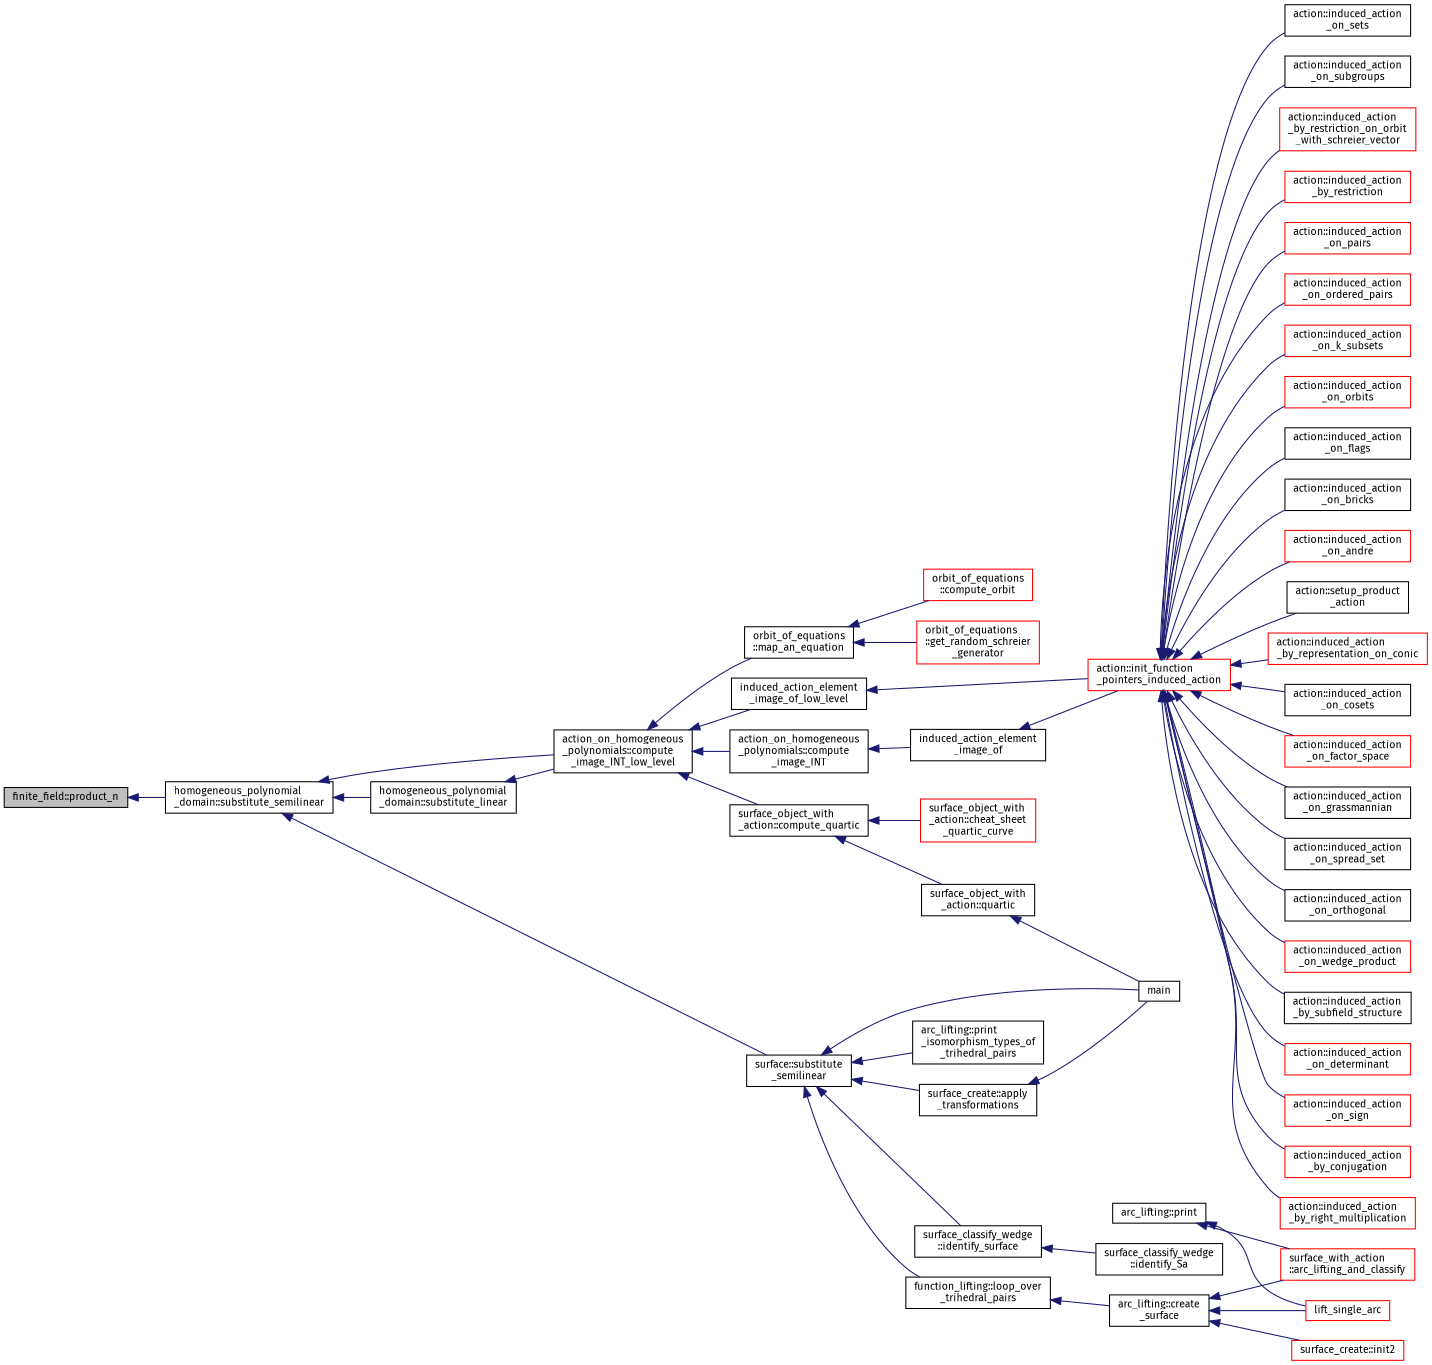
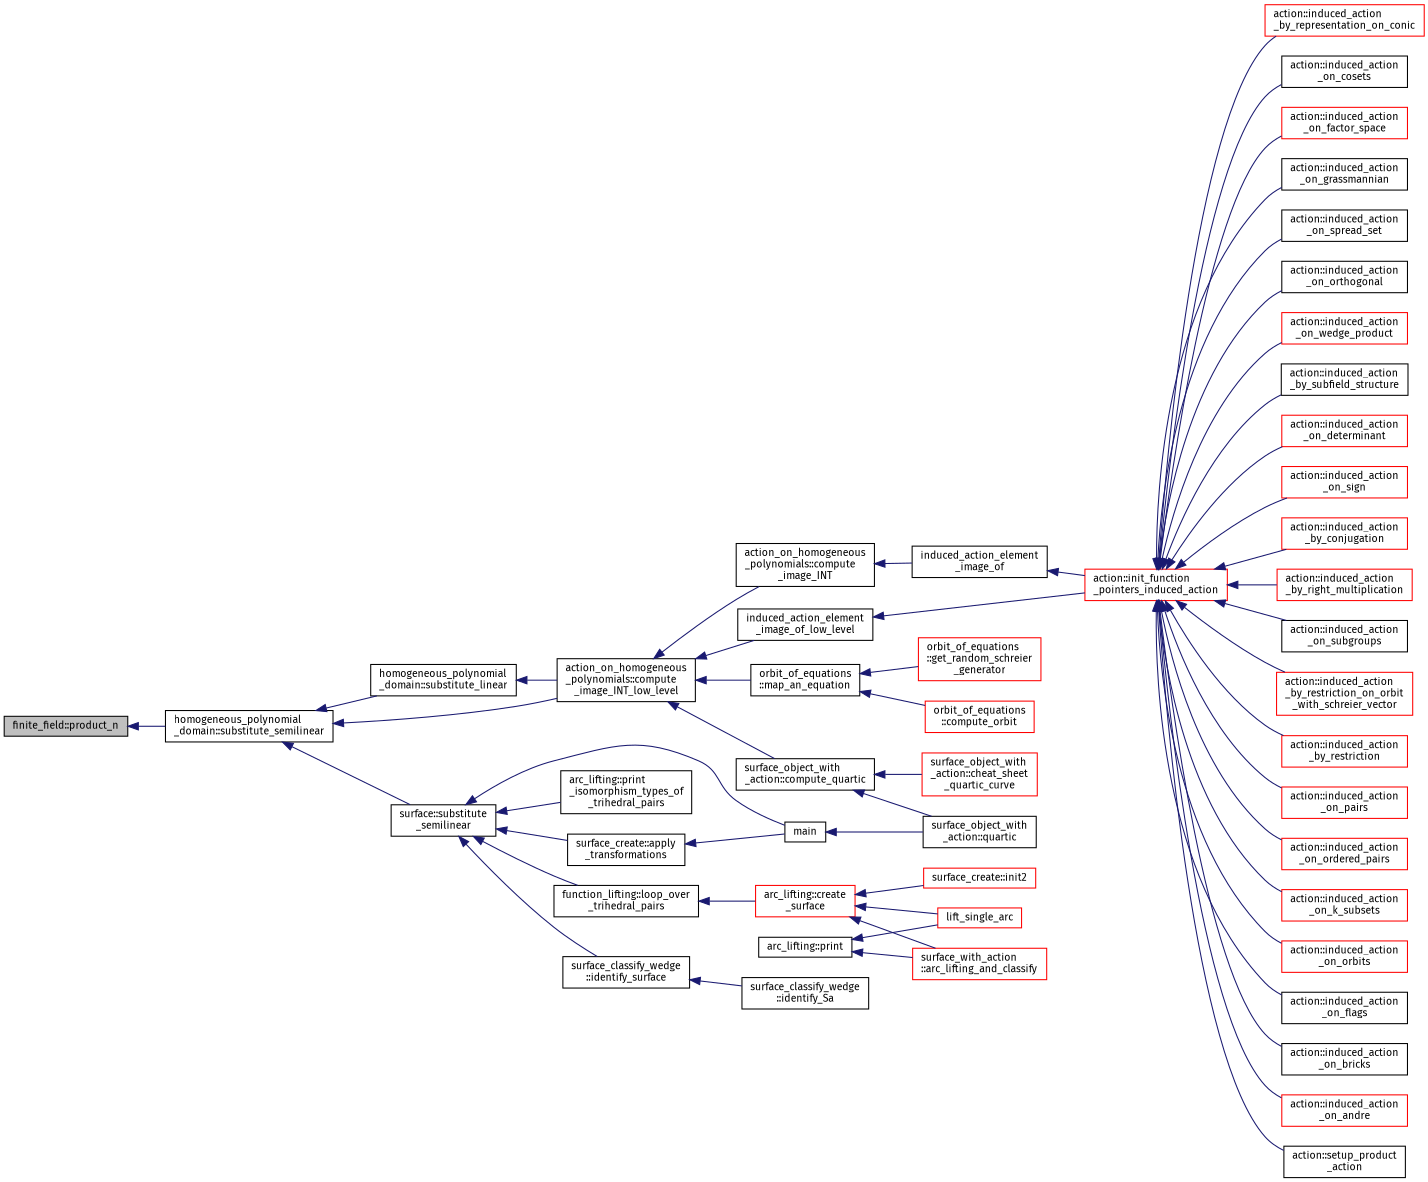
(1348, 20) -> none
(1079, 951) -> (880, 832)
(1159, 1311) -> (805, 901)
